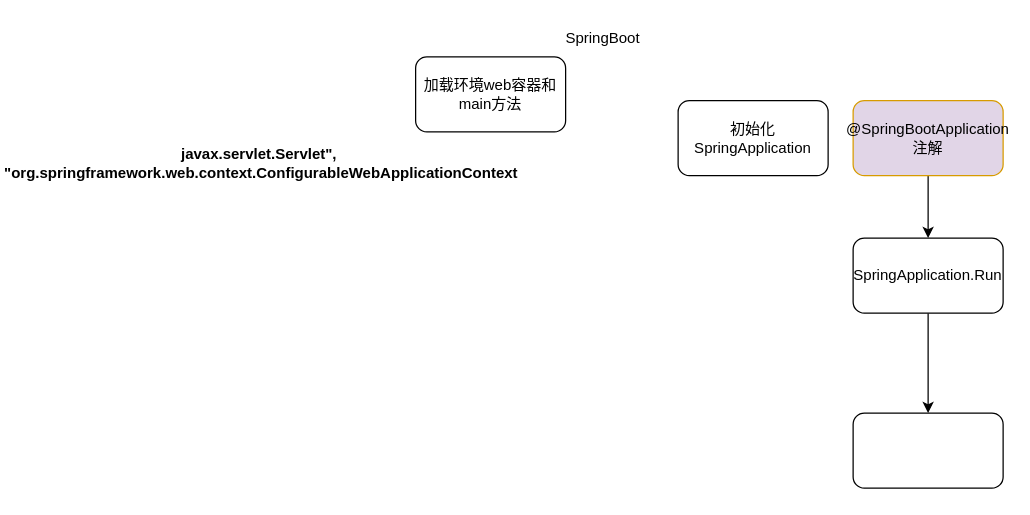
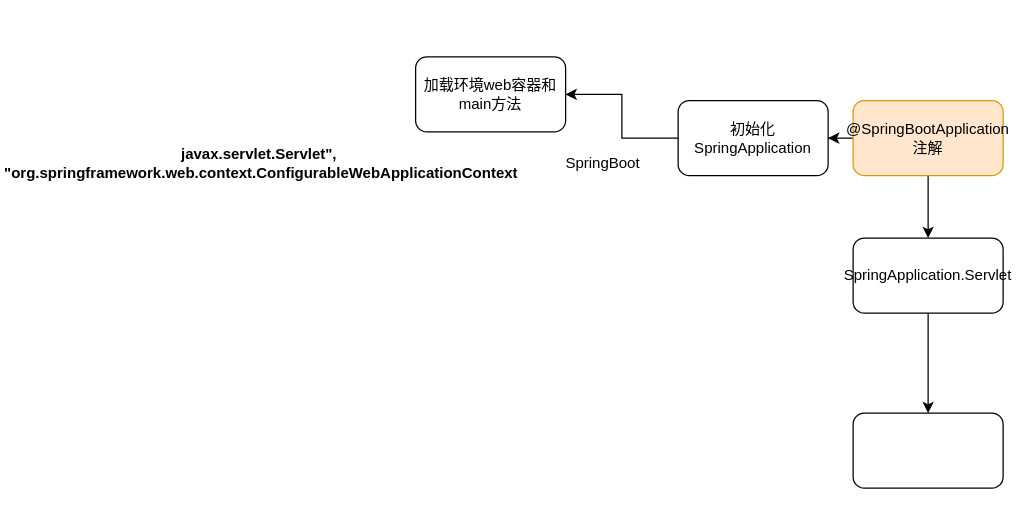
(603, 38) -> (603, 163)
none -> (622, 121)
none -> (836, 138)
(928, 138) -> (928, 138)
(928, 276) -> (928, 276)
